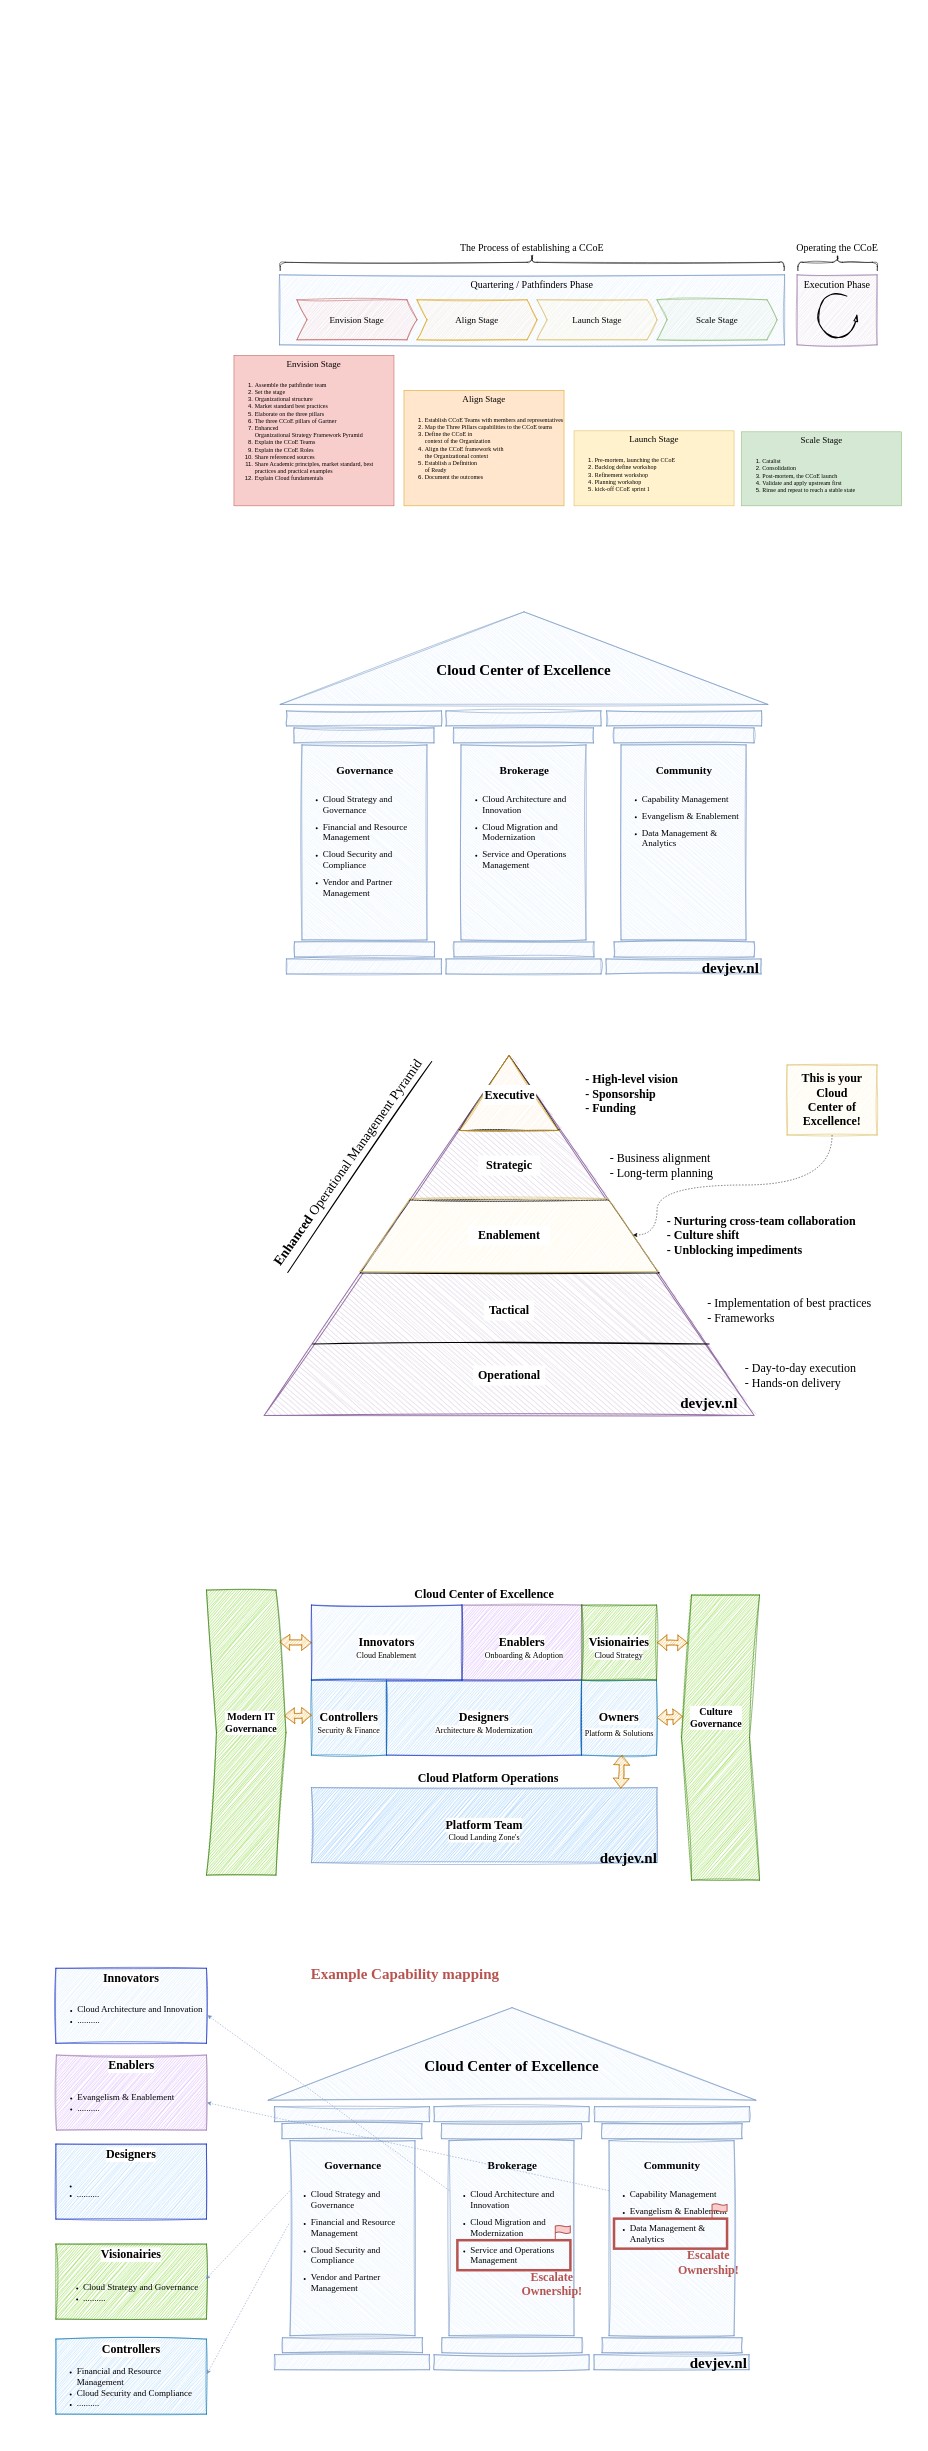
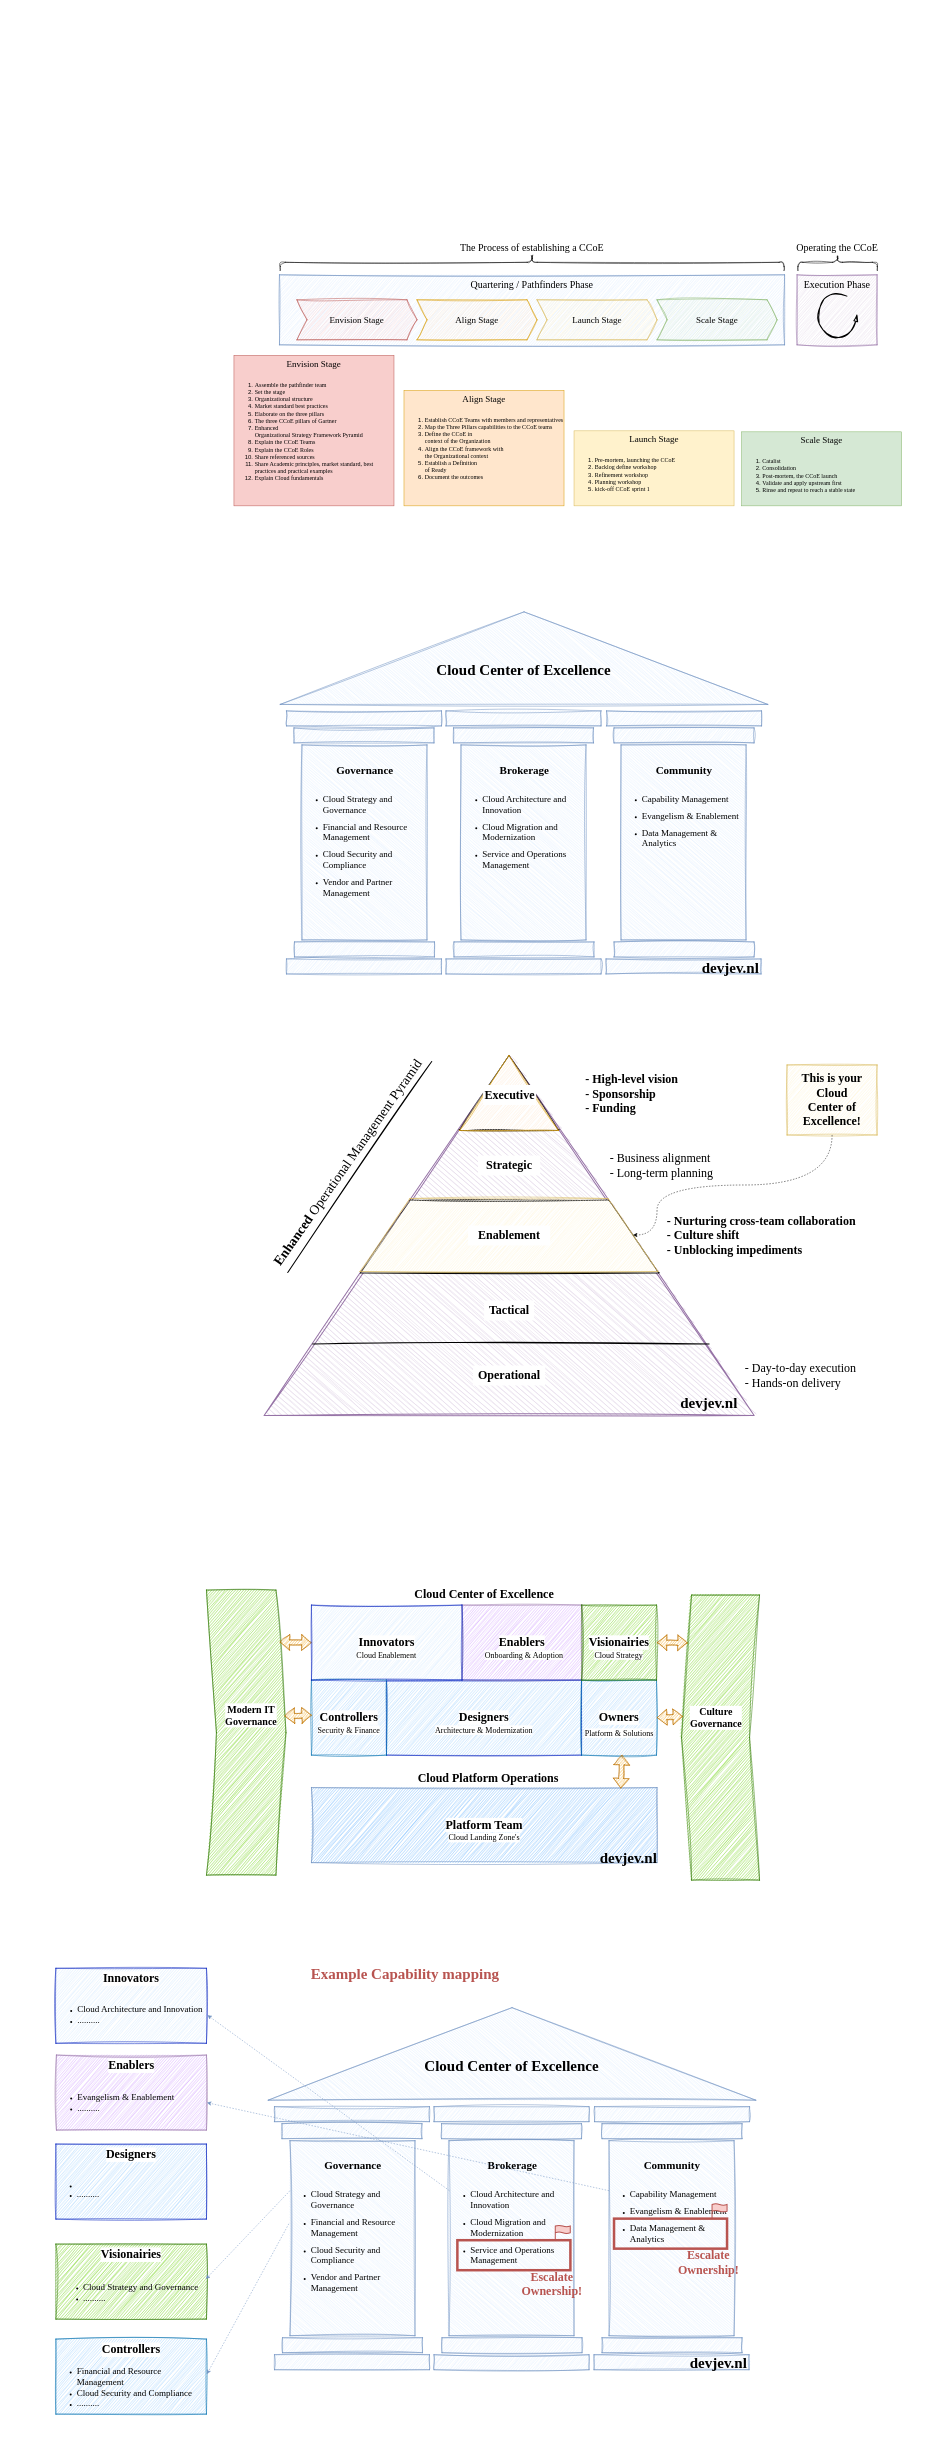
(804, 1310) -> none
(251, 1722) -> (251, 1715)
